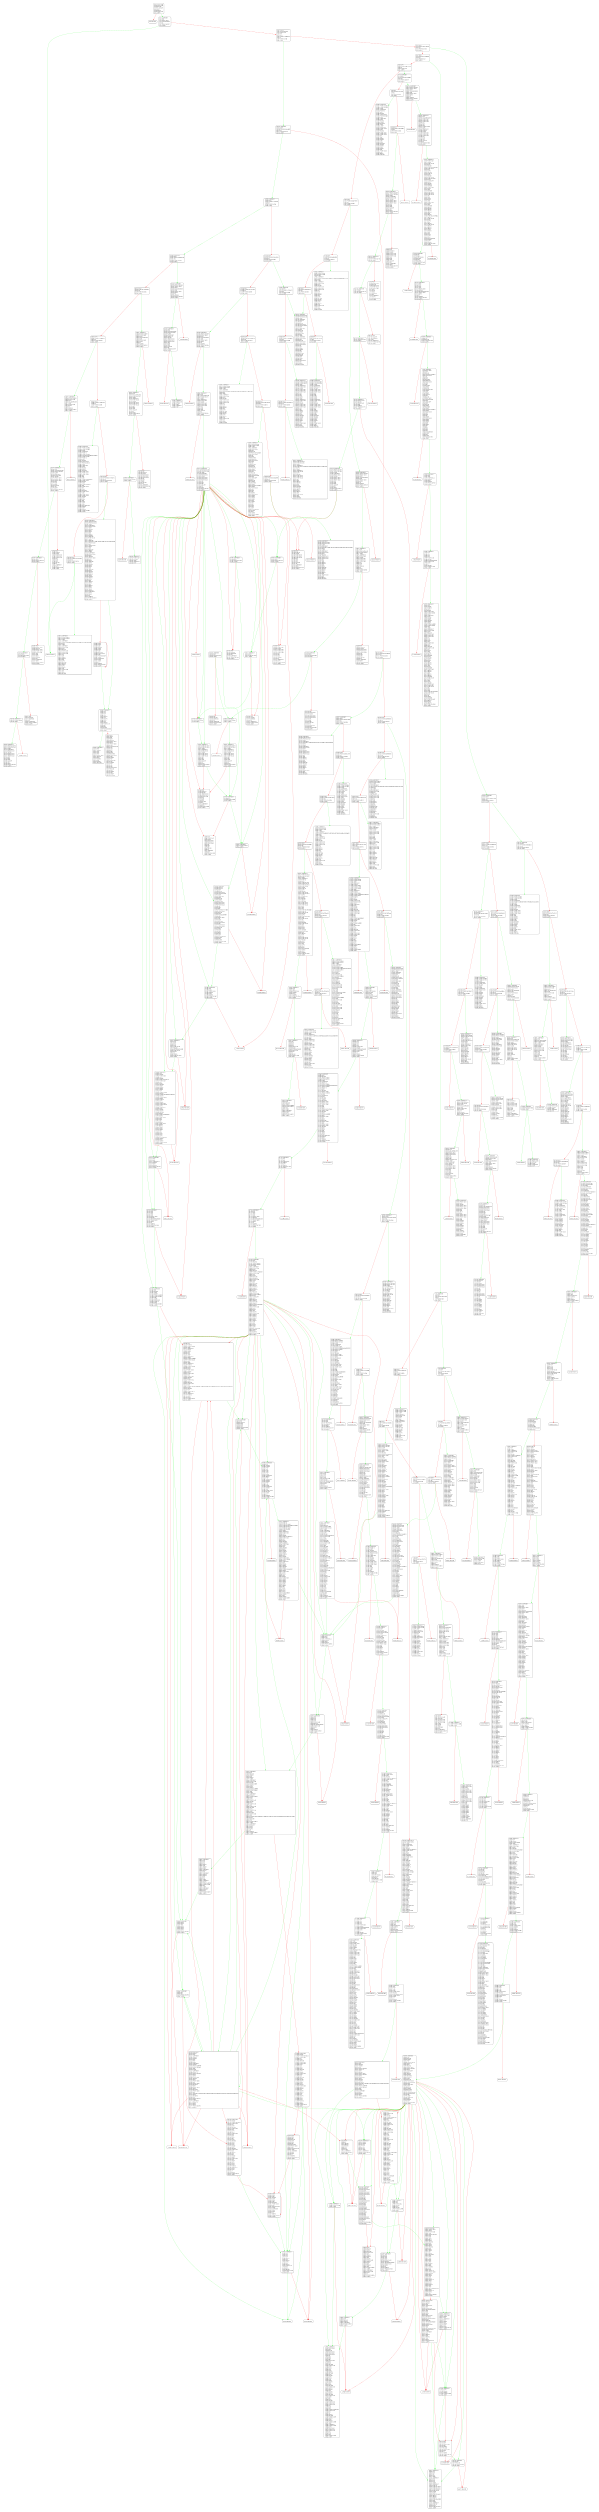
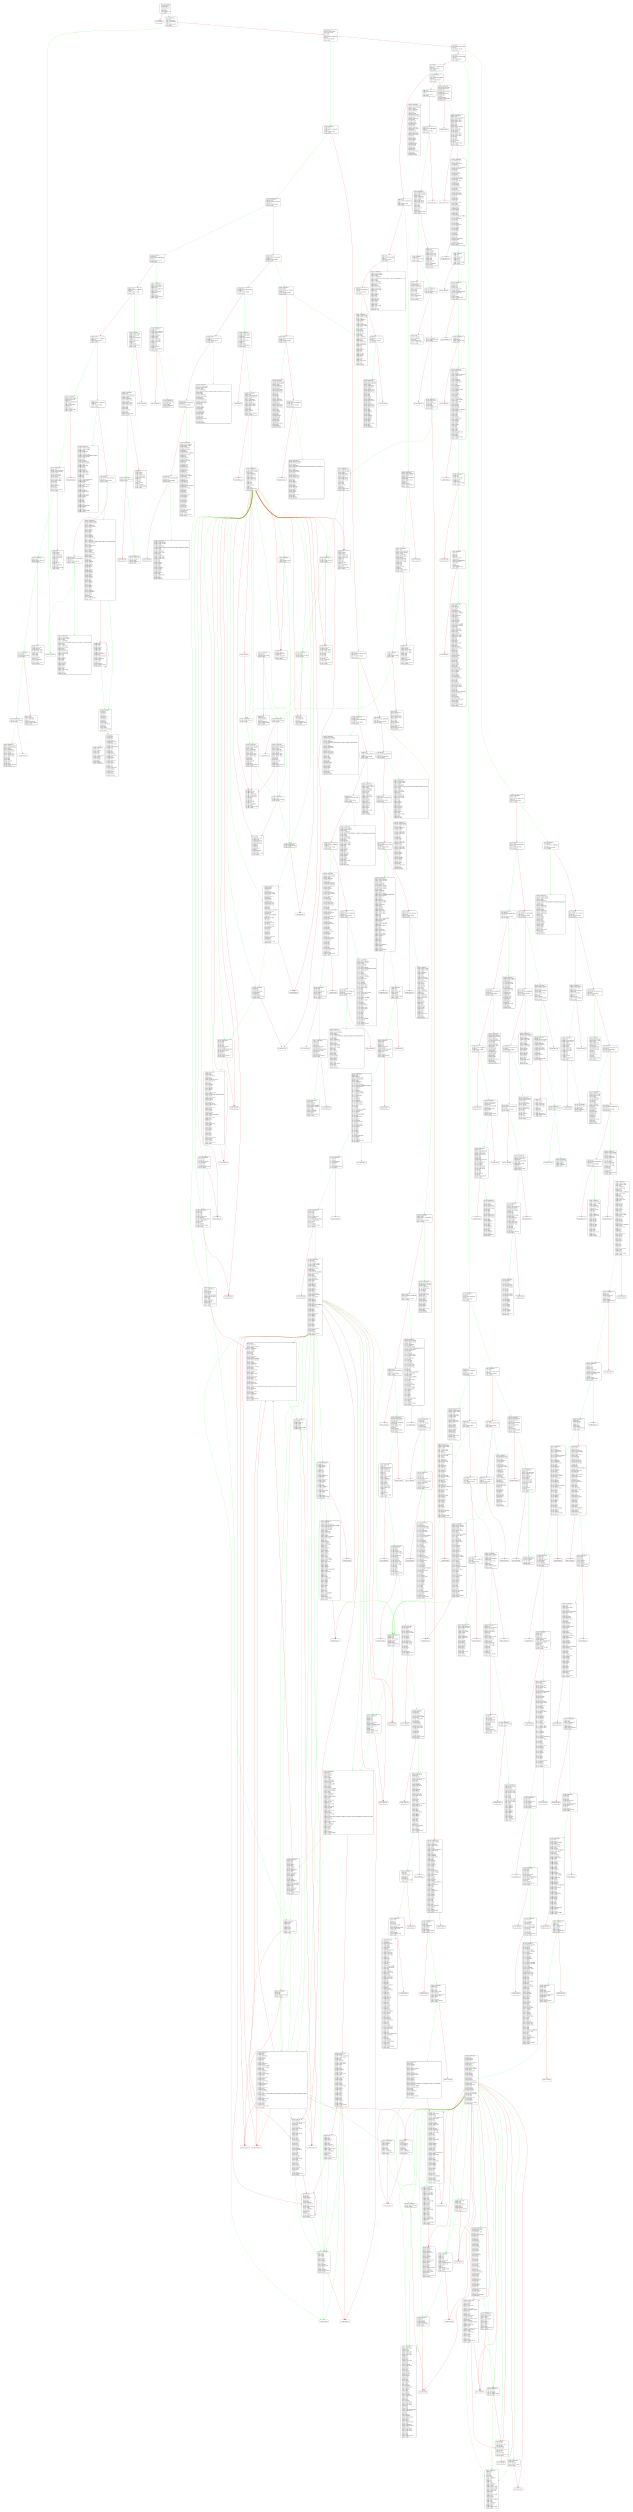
(184, 340) -> none
